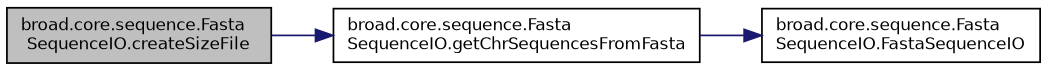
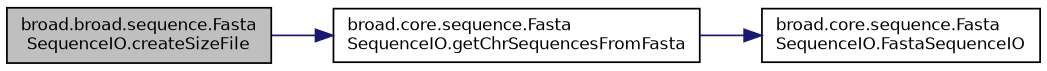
(139, 35) -> (139, 35)
